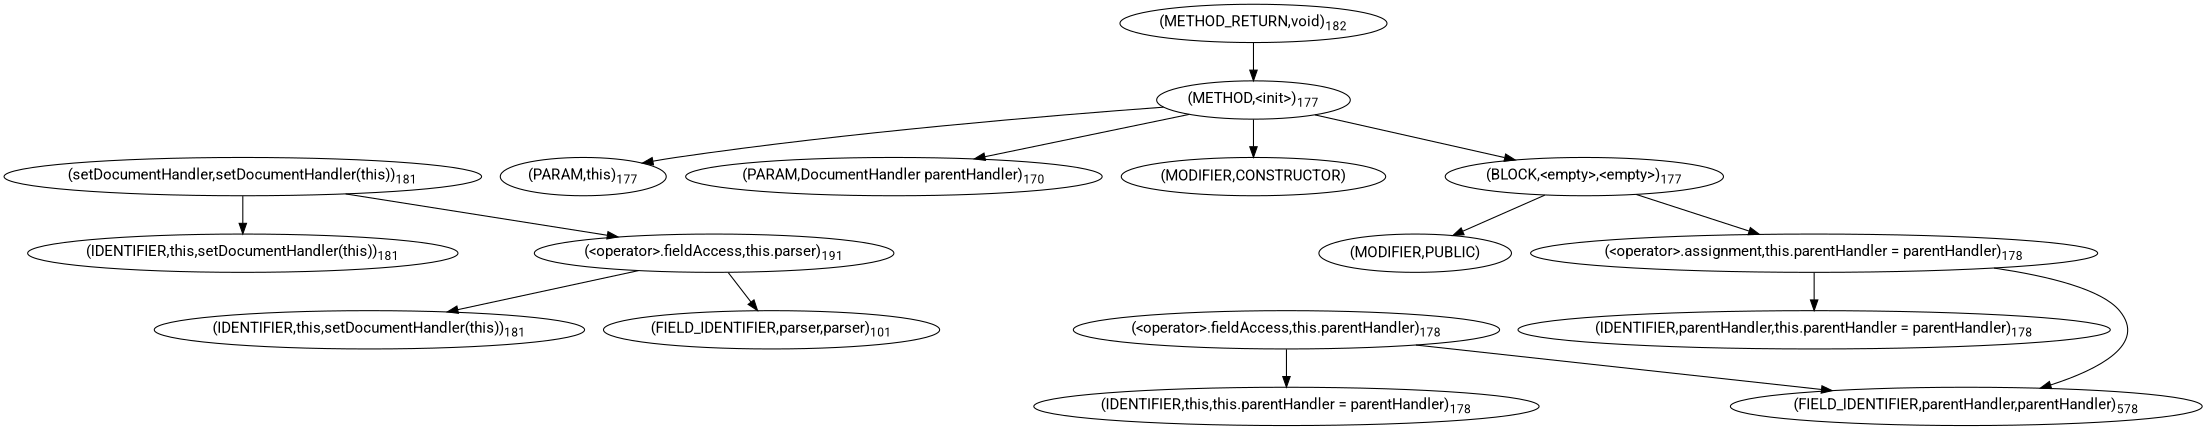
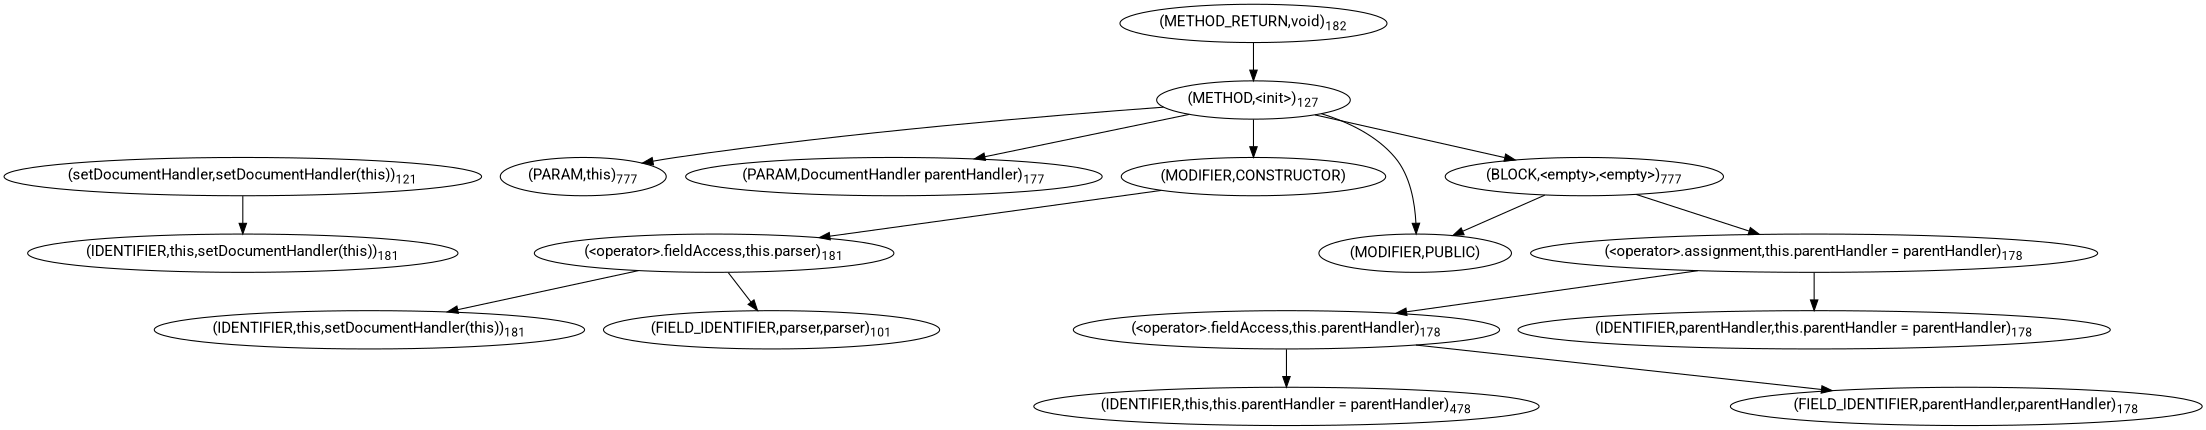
(1308, 98) -> (1308, 98)
none -> (1389, 151)
(407, 175) -> (407, 175)
(627, 175) -> (627, 175)
(1034, 175) -> (1034, 175)
(1672, 175) -> (1672, 175)
(476, 215) -> (996, 213)
(833, 252) -> (833, 252)
(2114, 306) -> (1552, 291)
(1461, 405) -> (1461, 405)
(2128, 405) -> (2128, 405)
